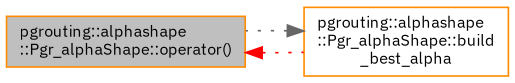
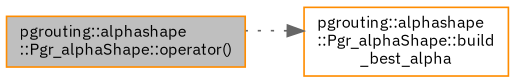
(283, 53) -> none
